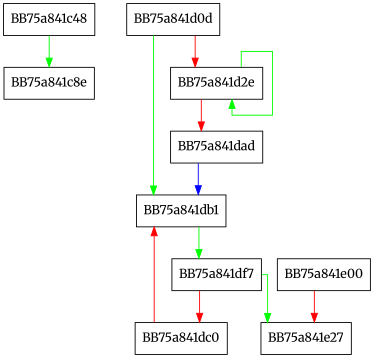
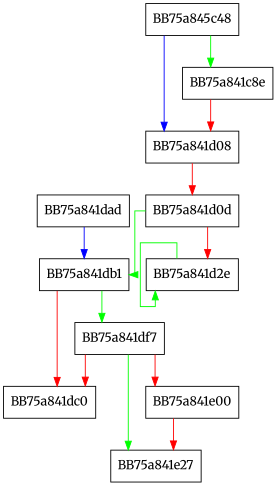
(49, 19) -> (192, 19)
(201, 111) -> none
none -> (192, 147)
(154, 279) -> (57, 334)
none -> (155, 366)
